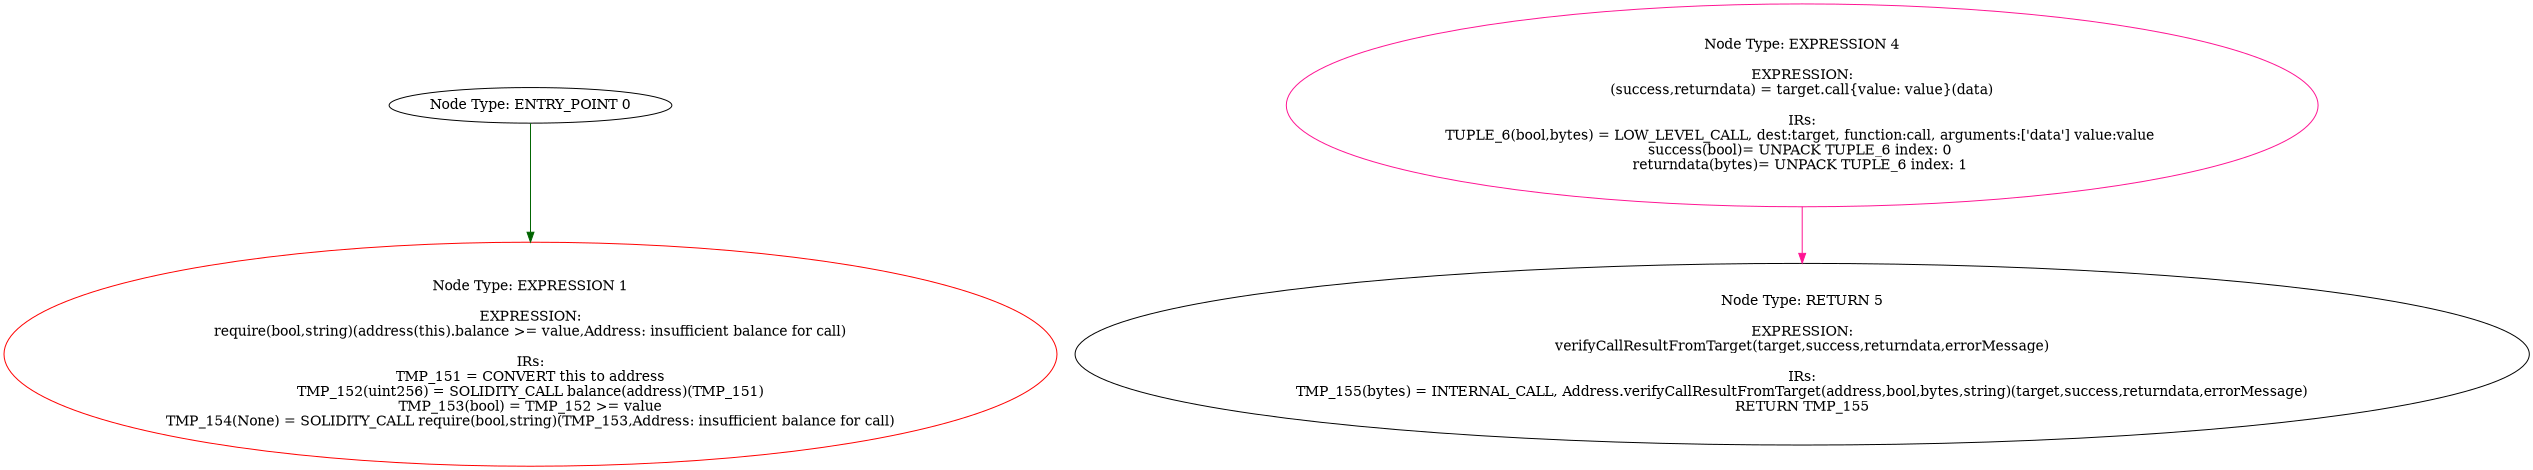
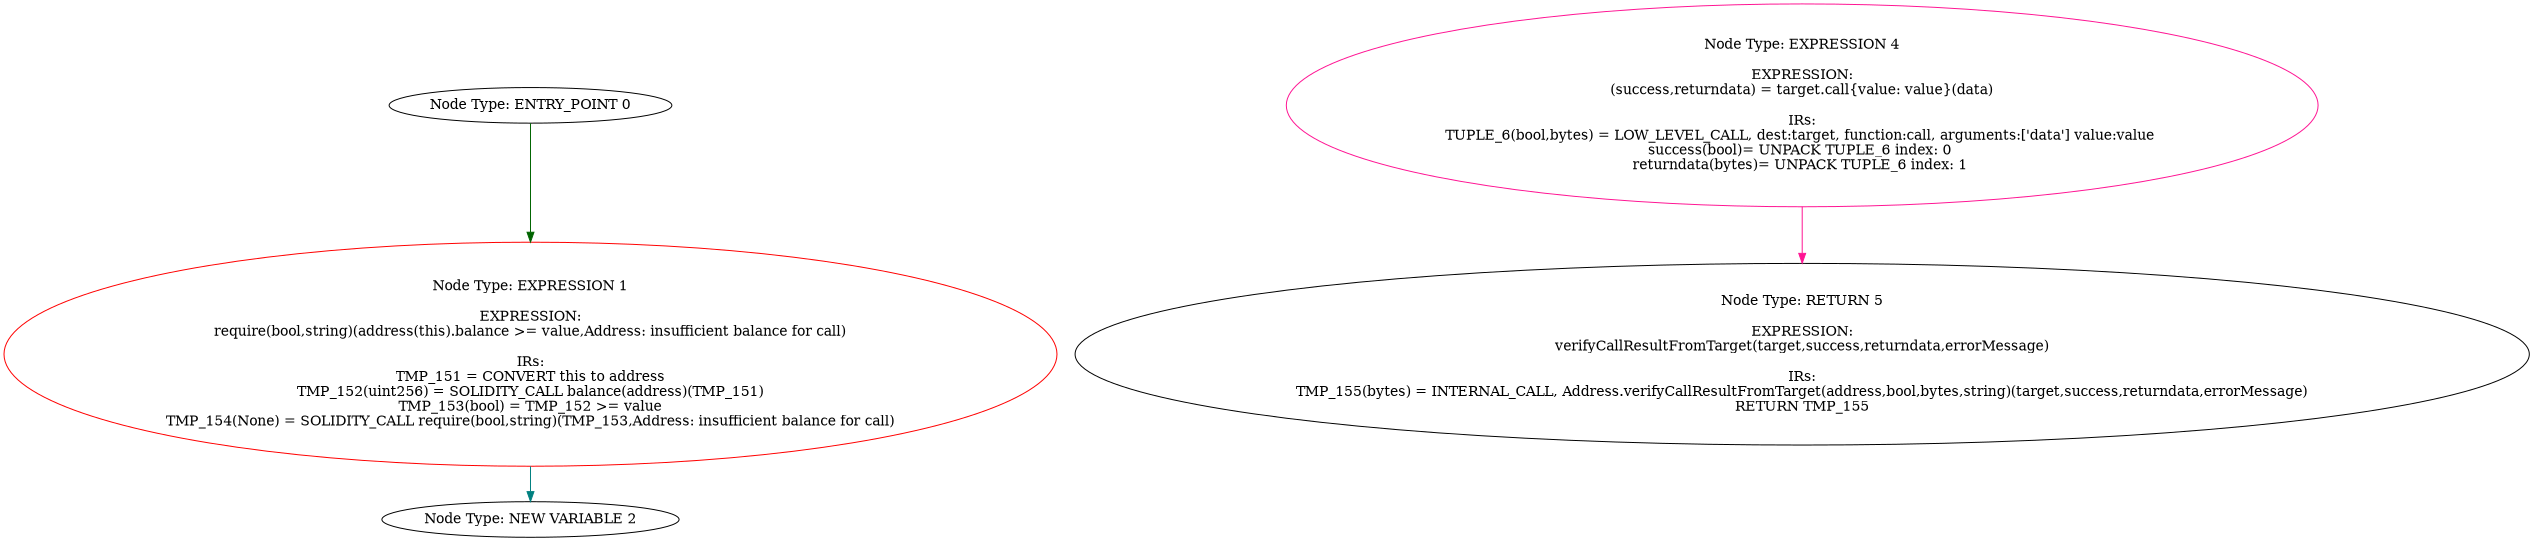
none -> (530, 520)
